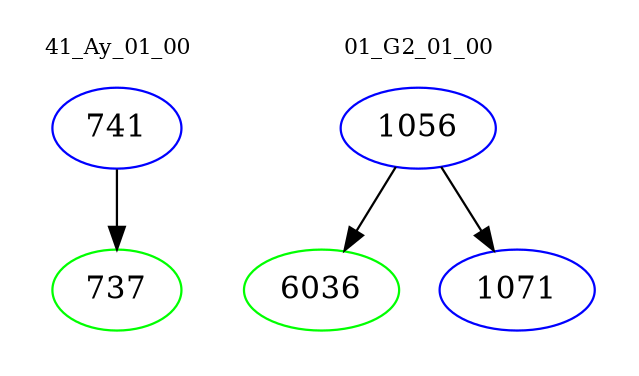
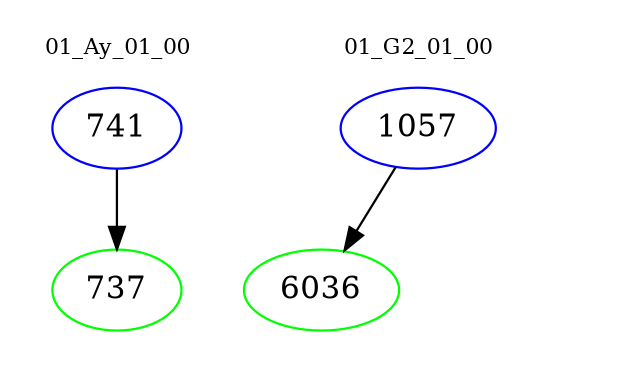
(118, 48) -> (118, 48)
(418, 128) -> (418, 128)
(517, 290) -> none
